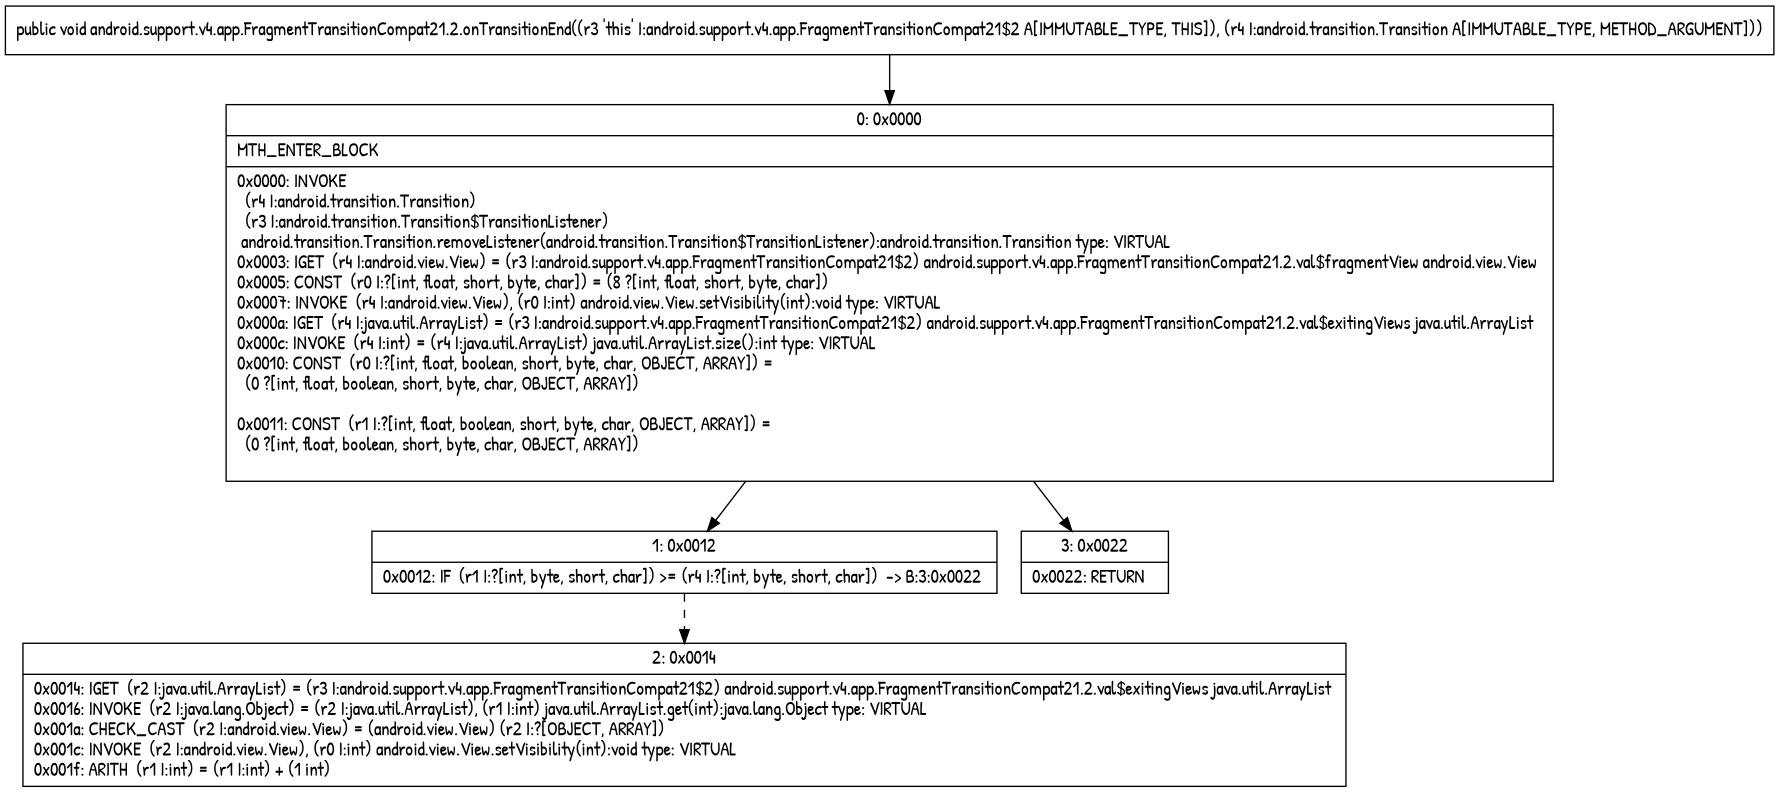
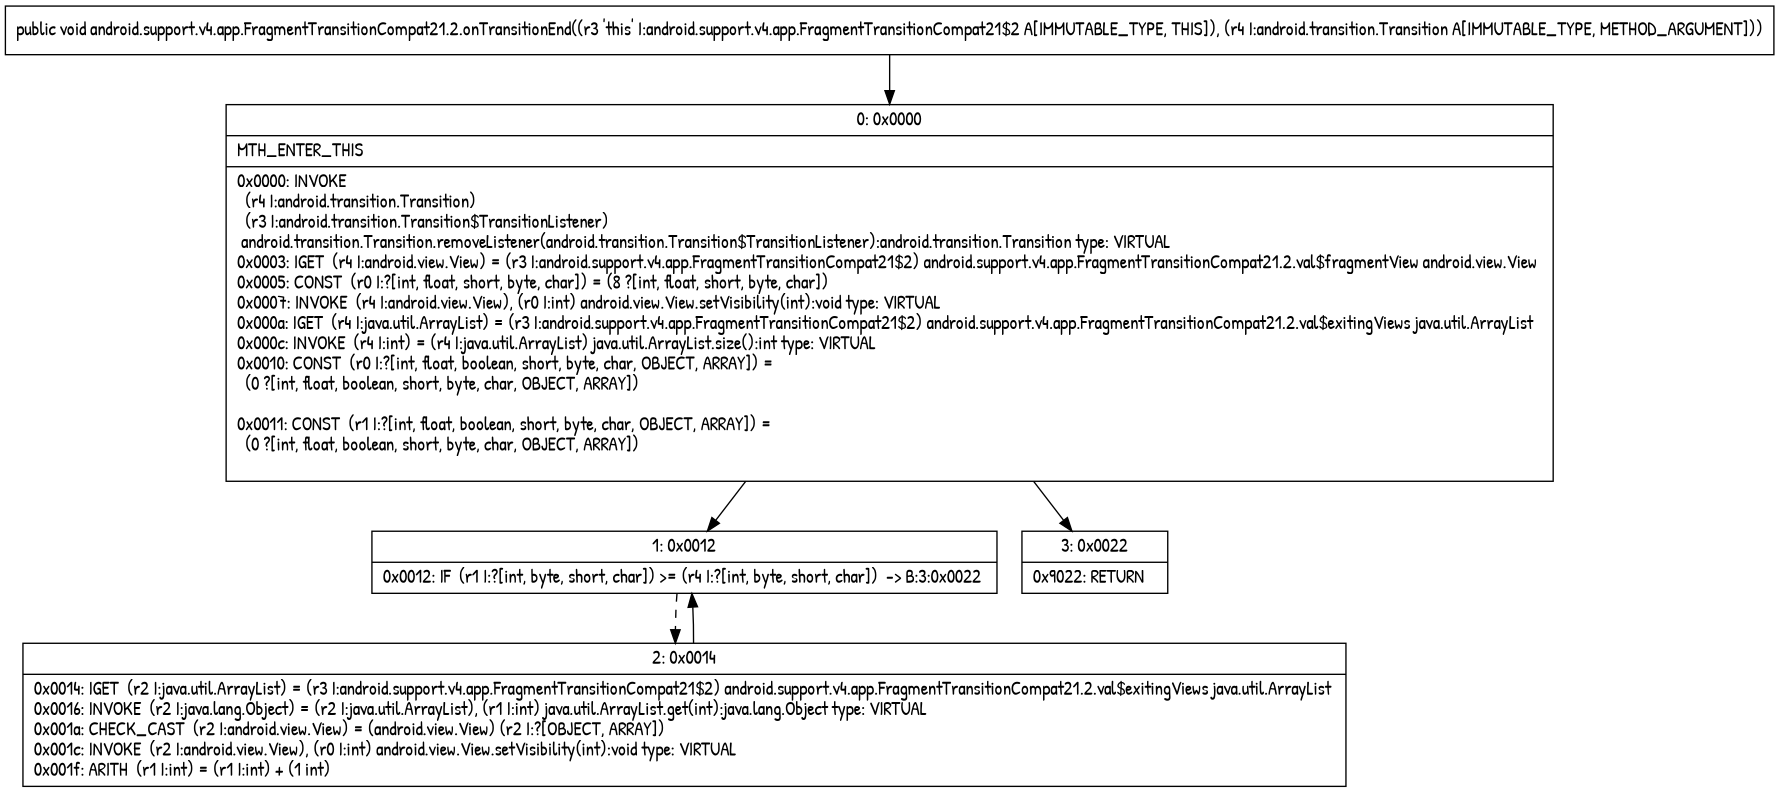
(308, 151) -> (300, 151)
(1095, 577) -> (1095, 577)
none -> (693, 625)
